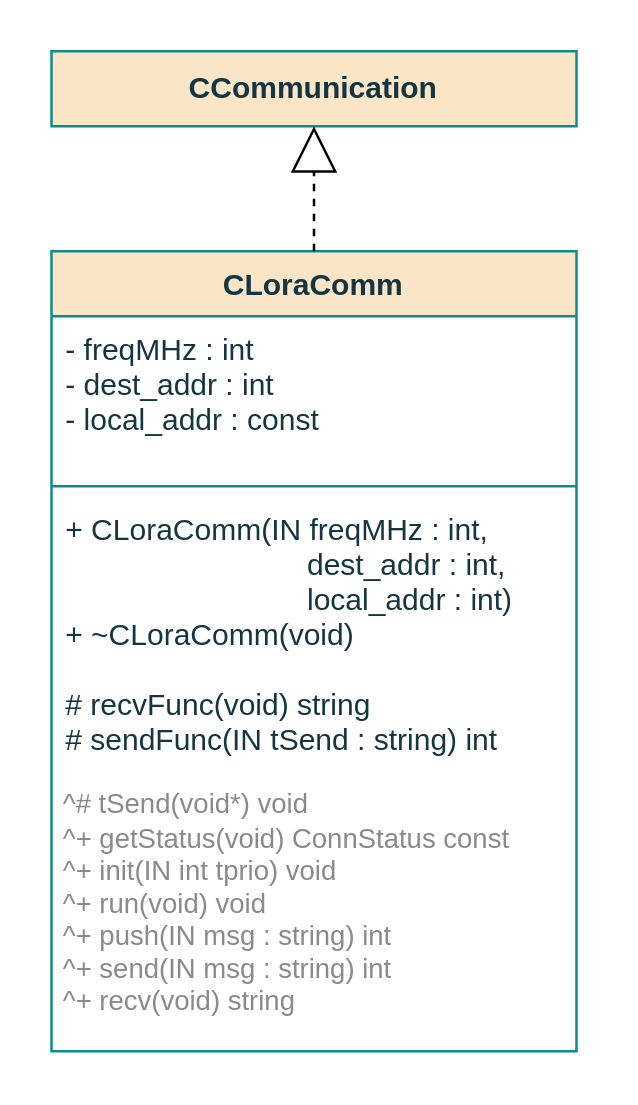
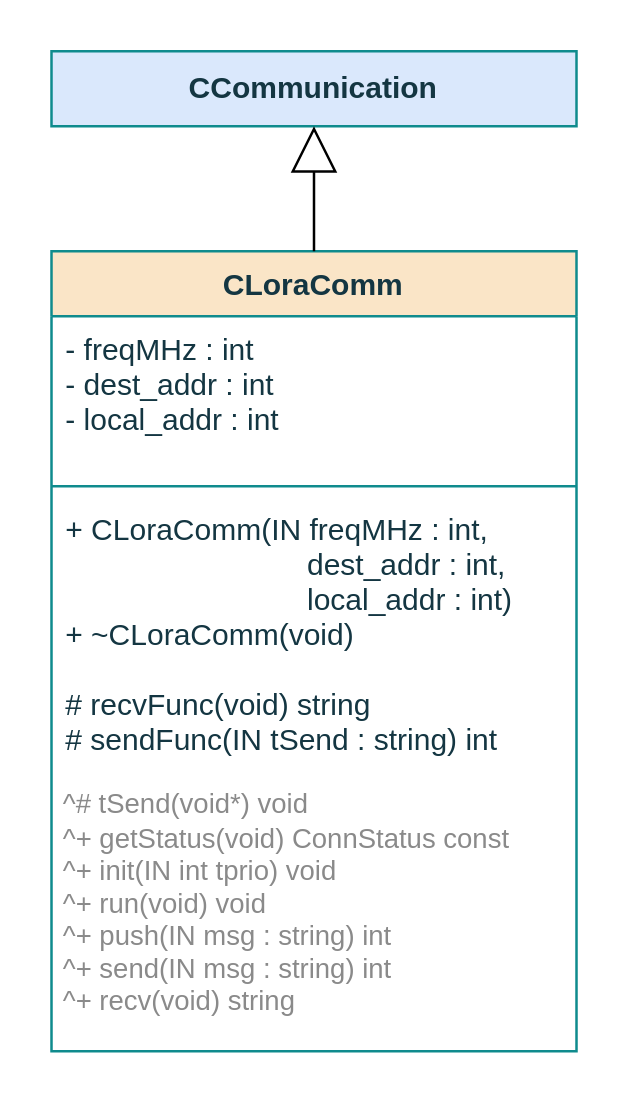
(314, 89) -> (314, 89)
(314, 210) -> (314, 210)
(172, 350) -> (172, 350)
